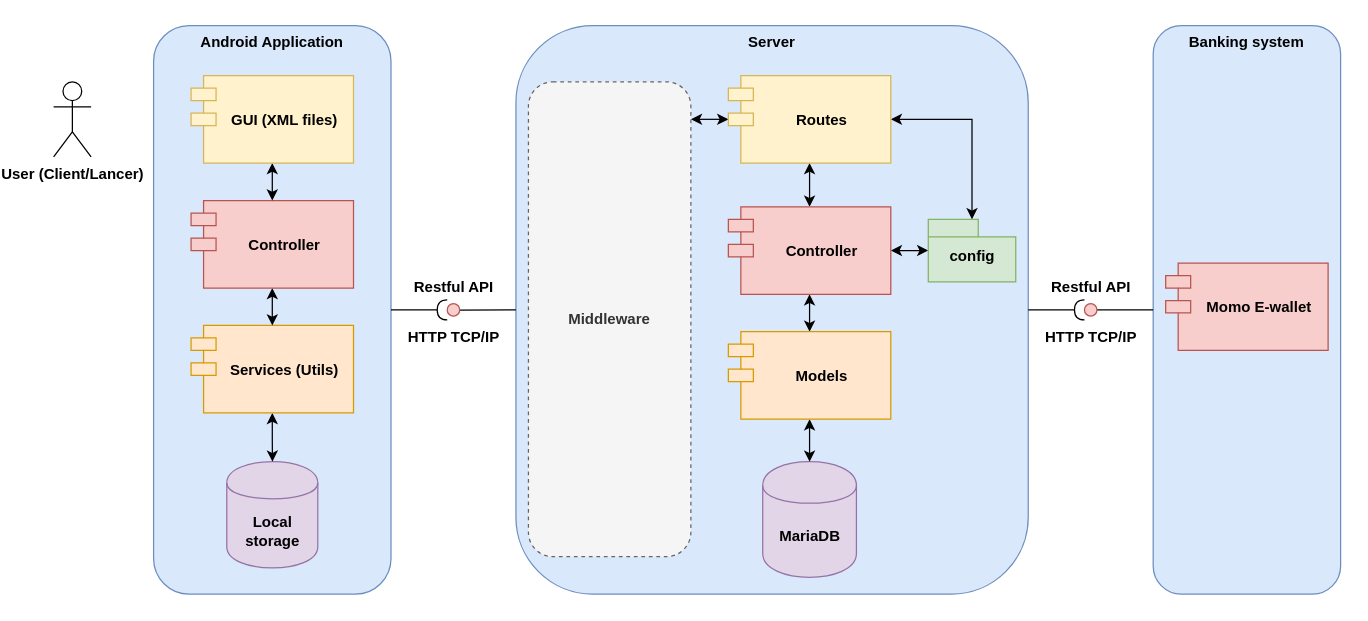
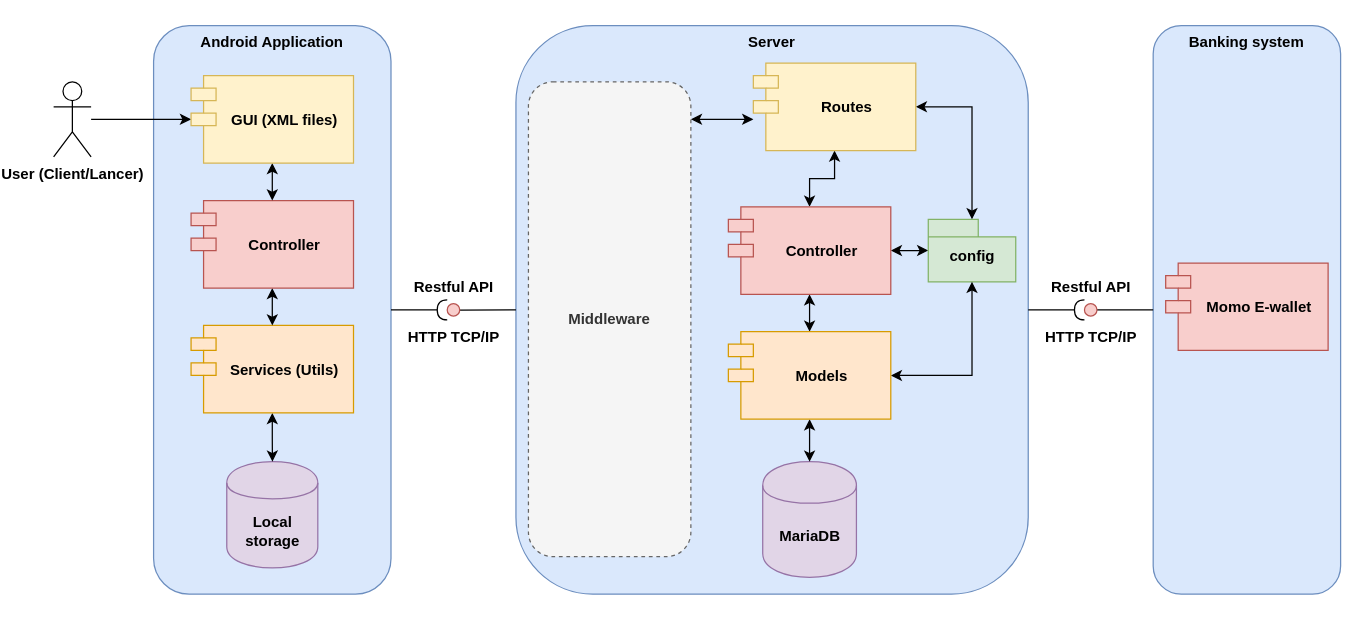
none -> (137, 119)
(809, 119) -> (834, 107)
none -> (972, 370)
